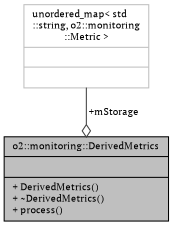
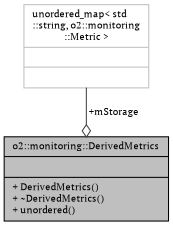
(38, 210) -> (44, 210)
